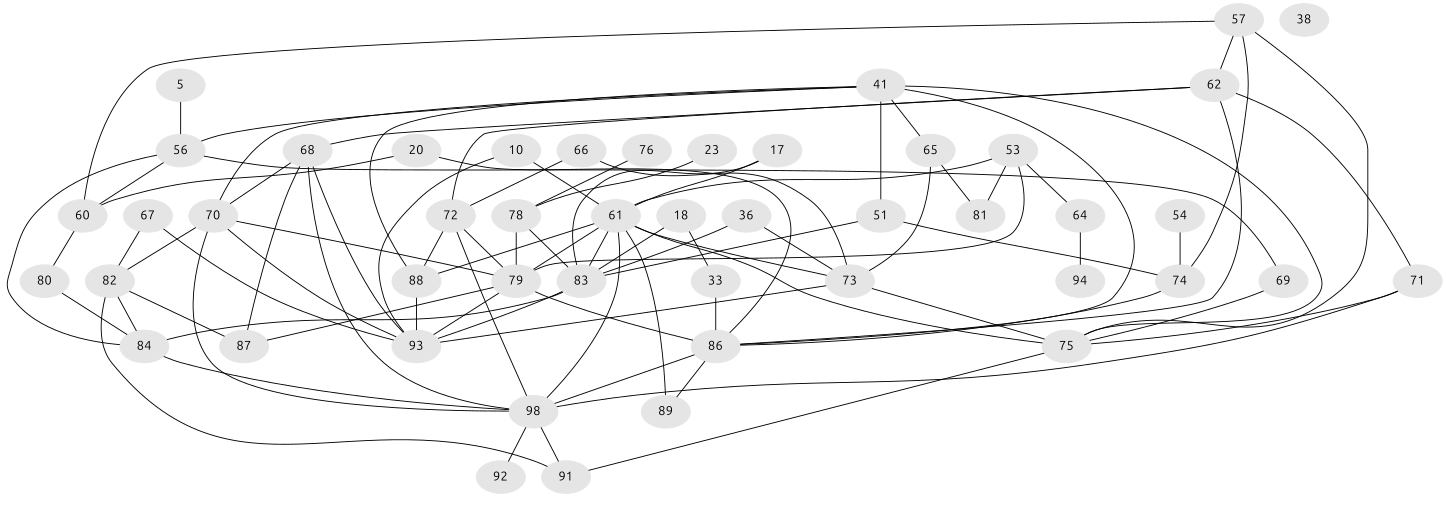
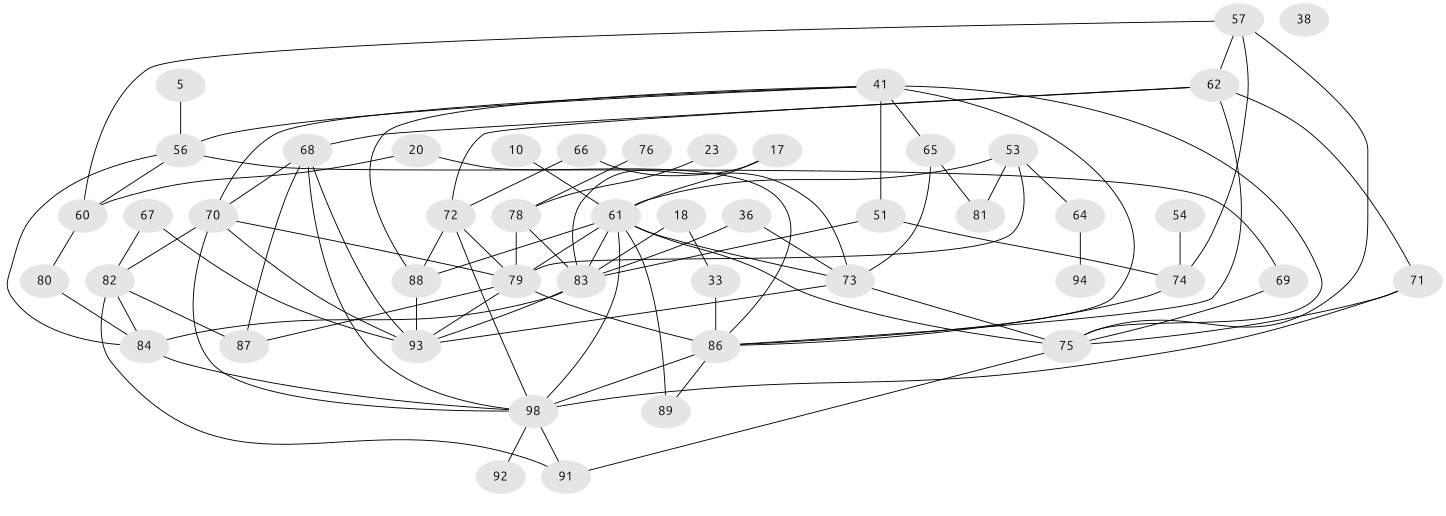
(396, 223) -> none
